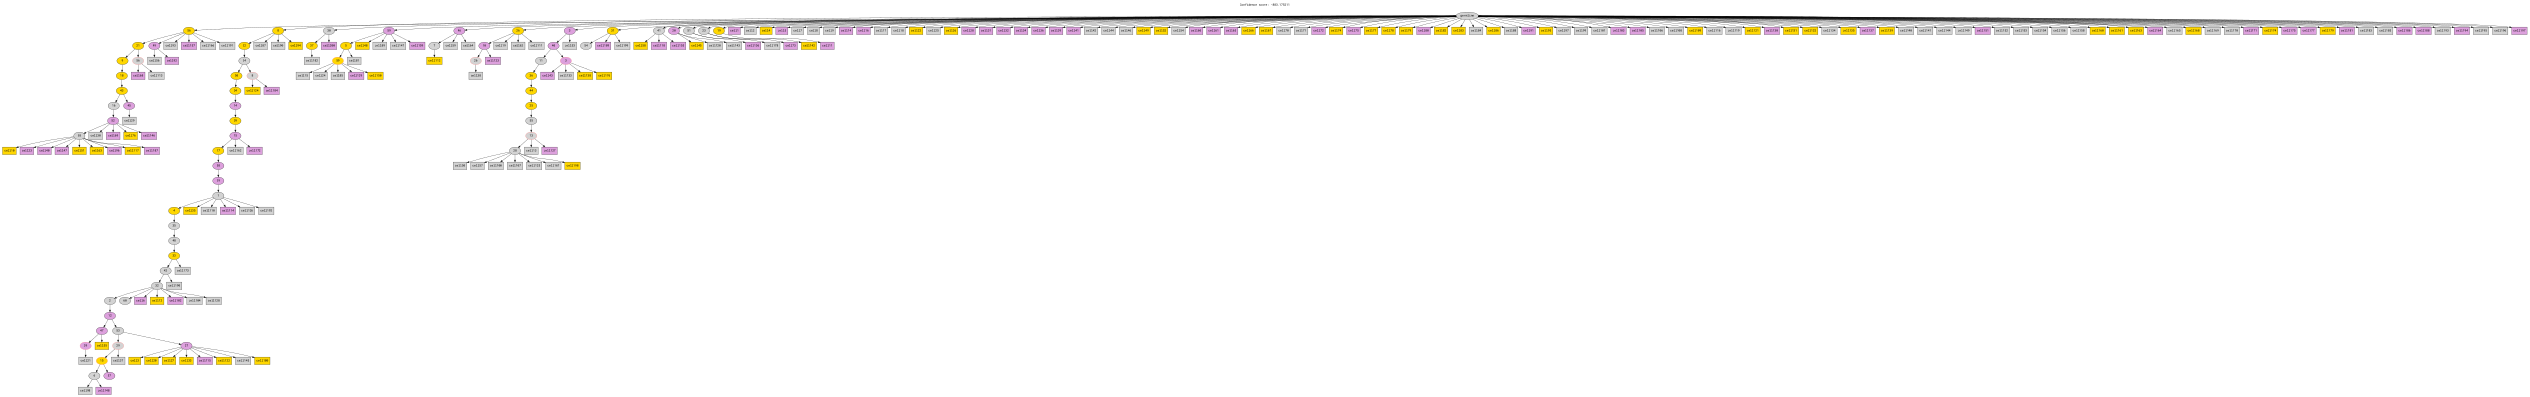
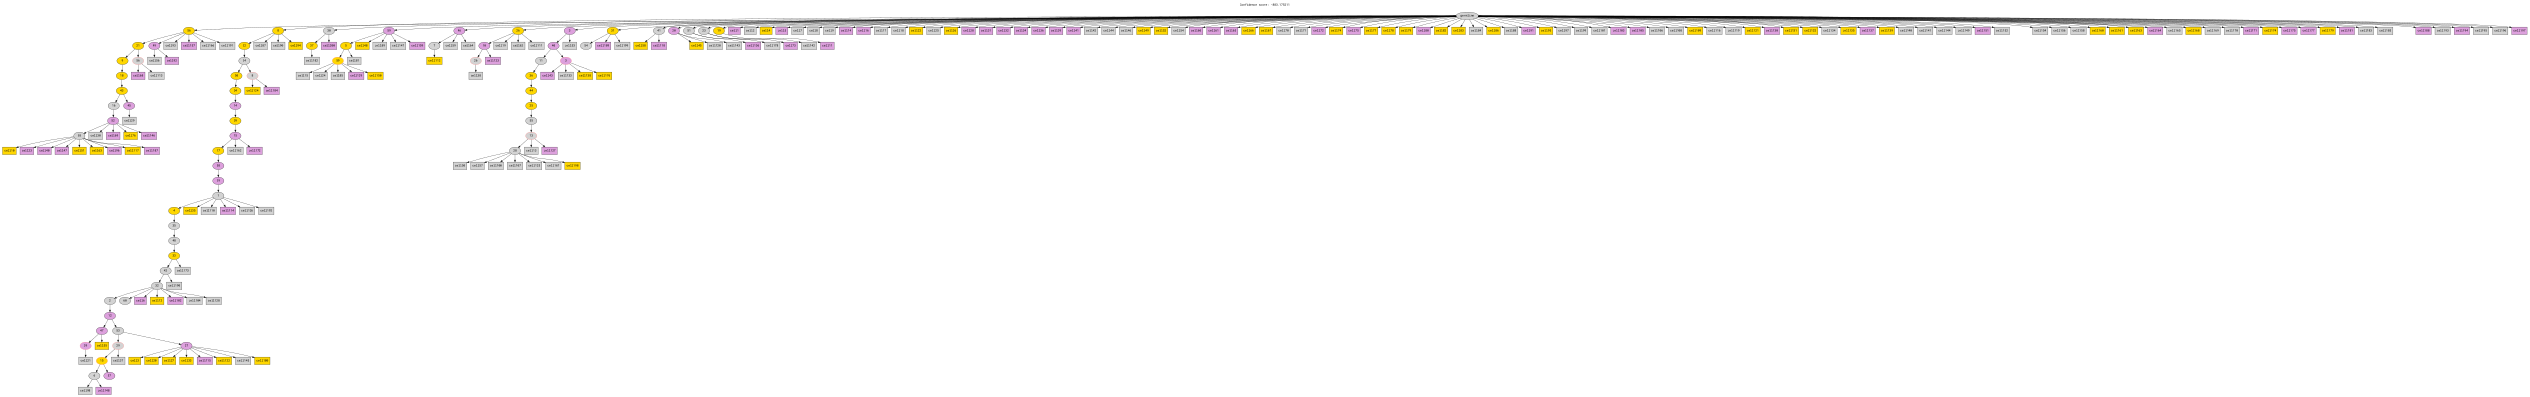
(2021, 31) -> none
(2404, 31) -> none
(678, 46) -> none
(809, 46) -> (809, 46)
